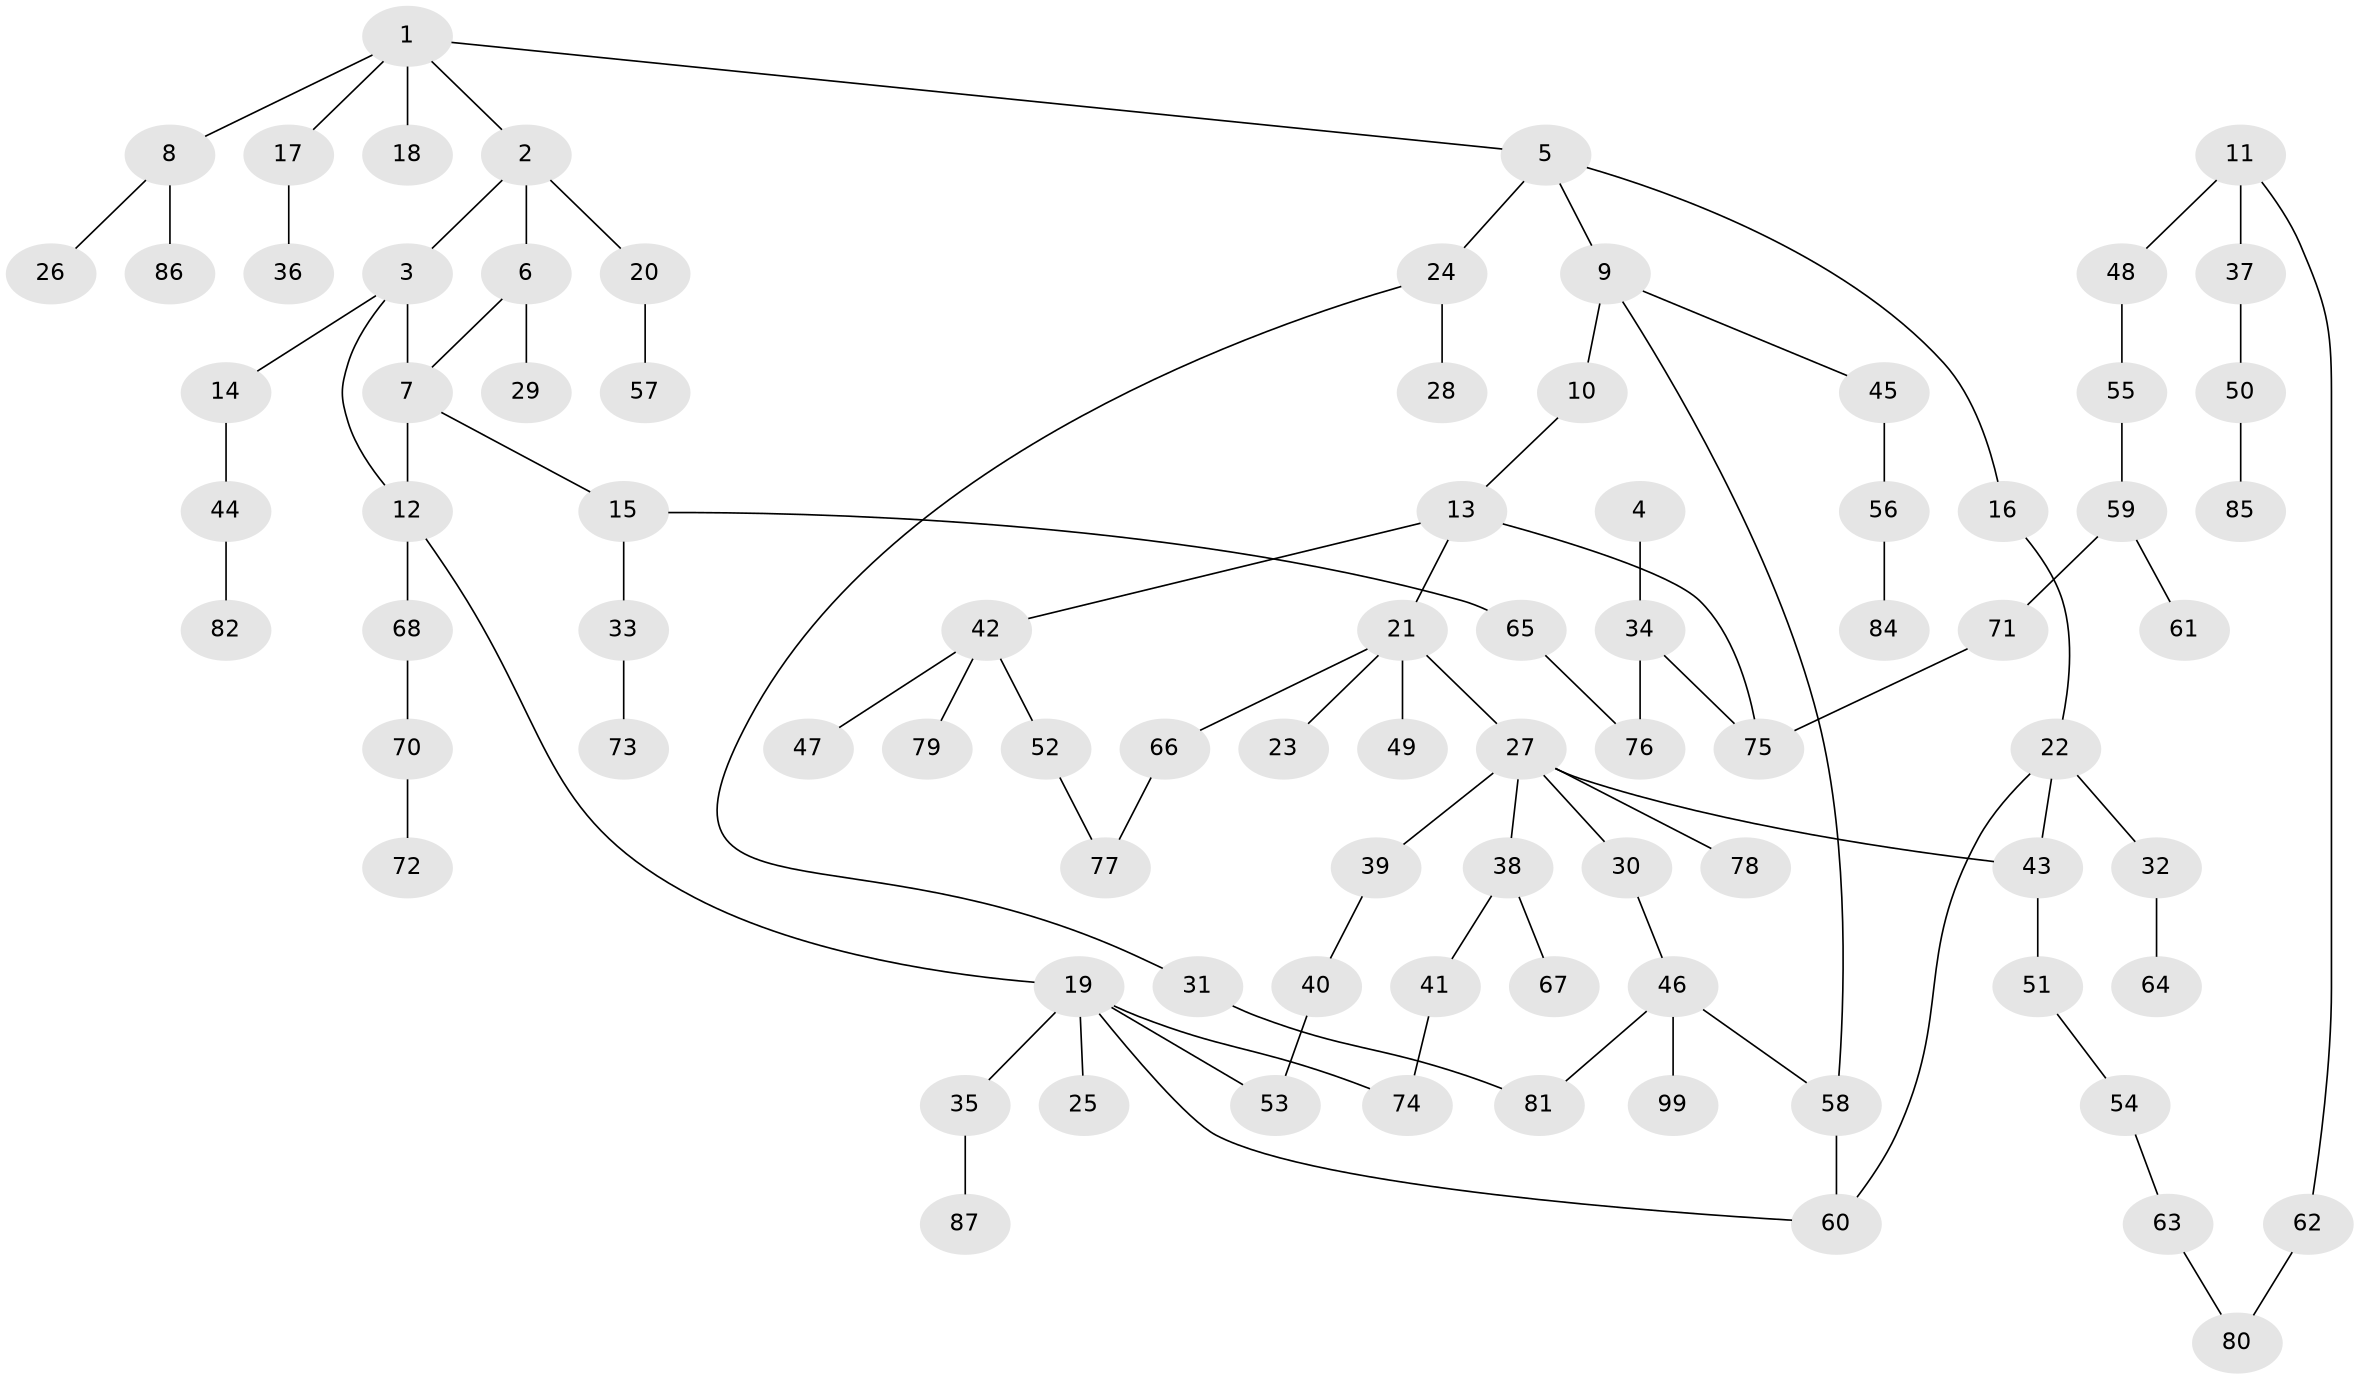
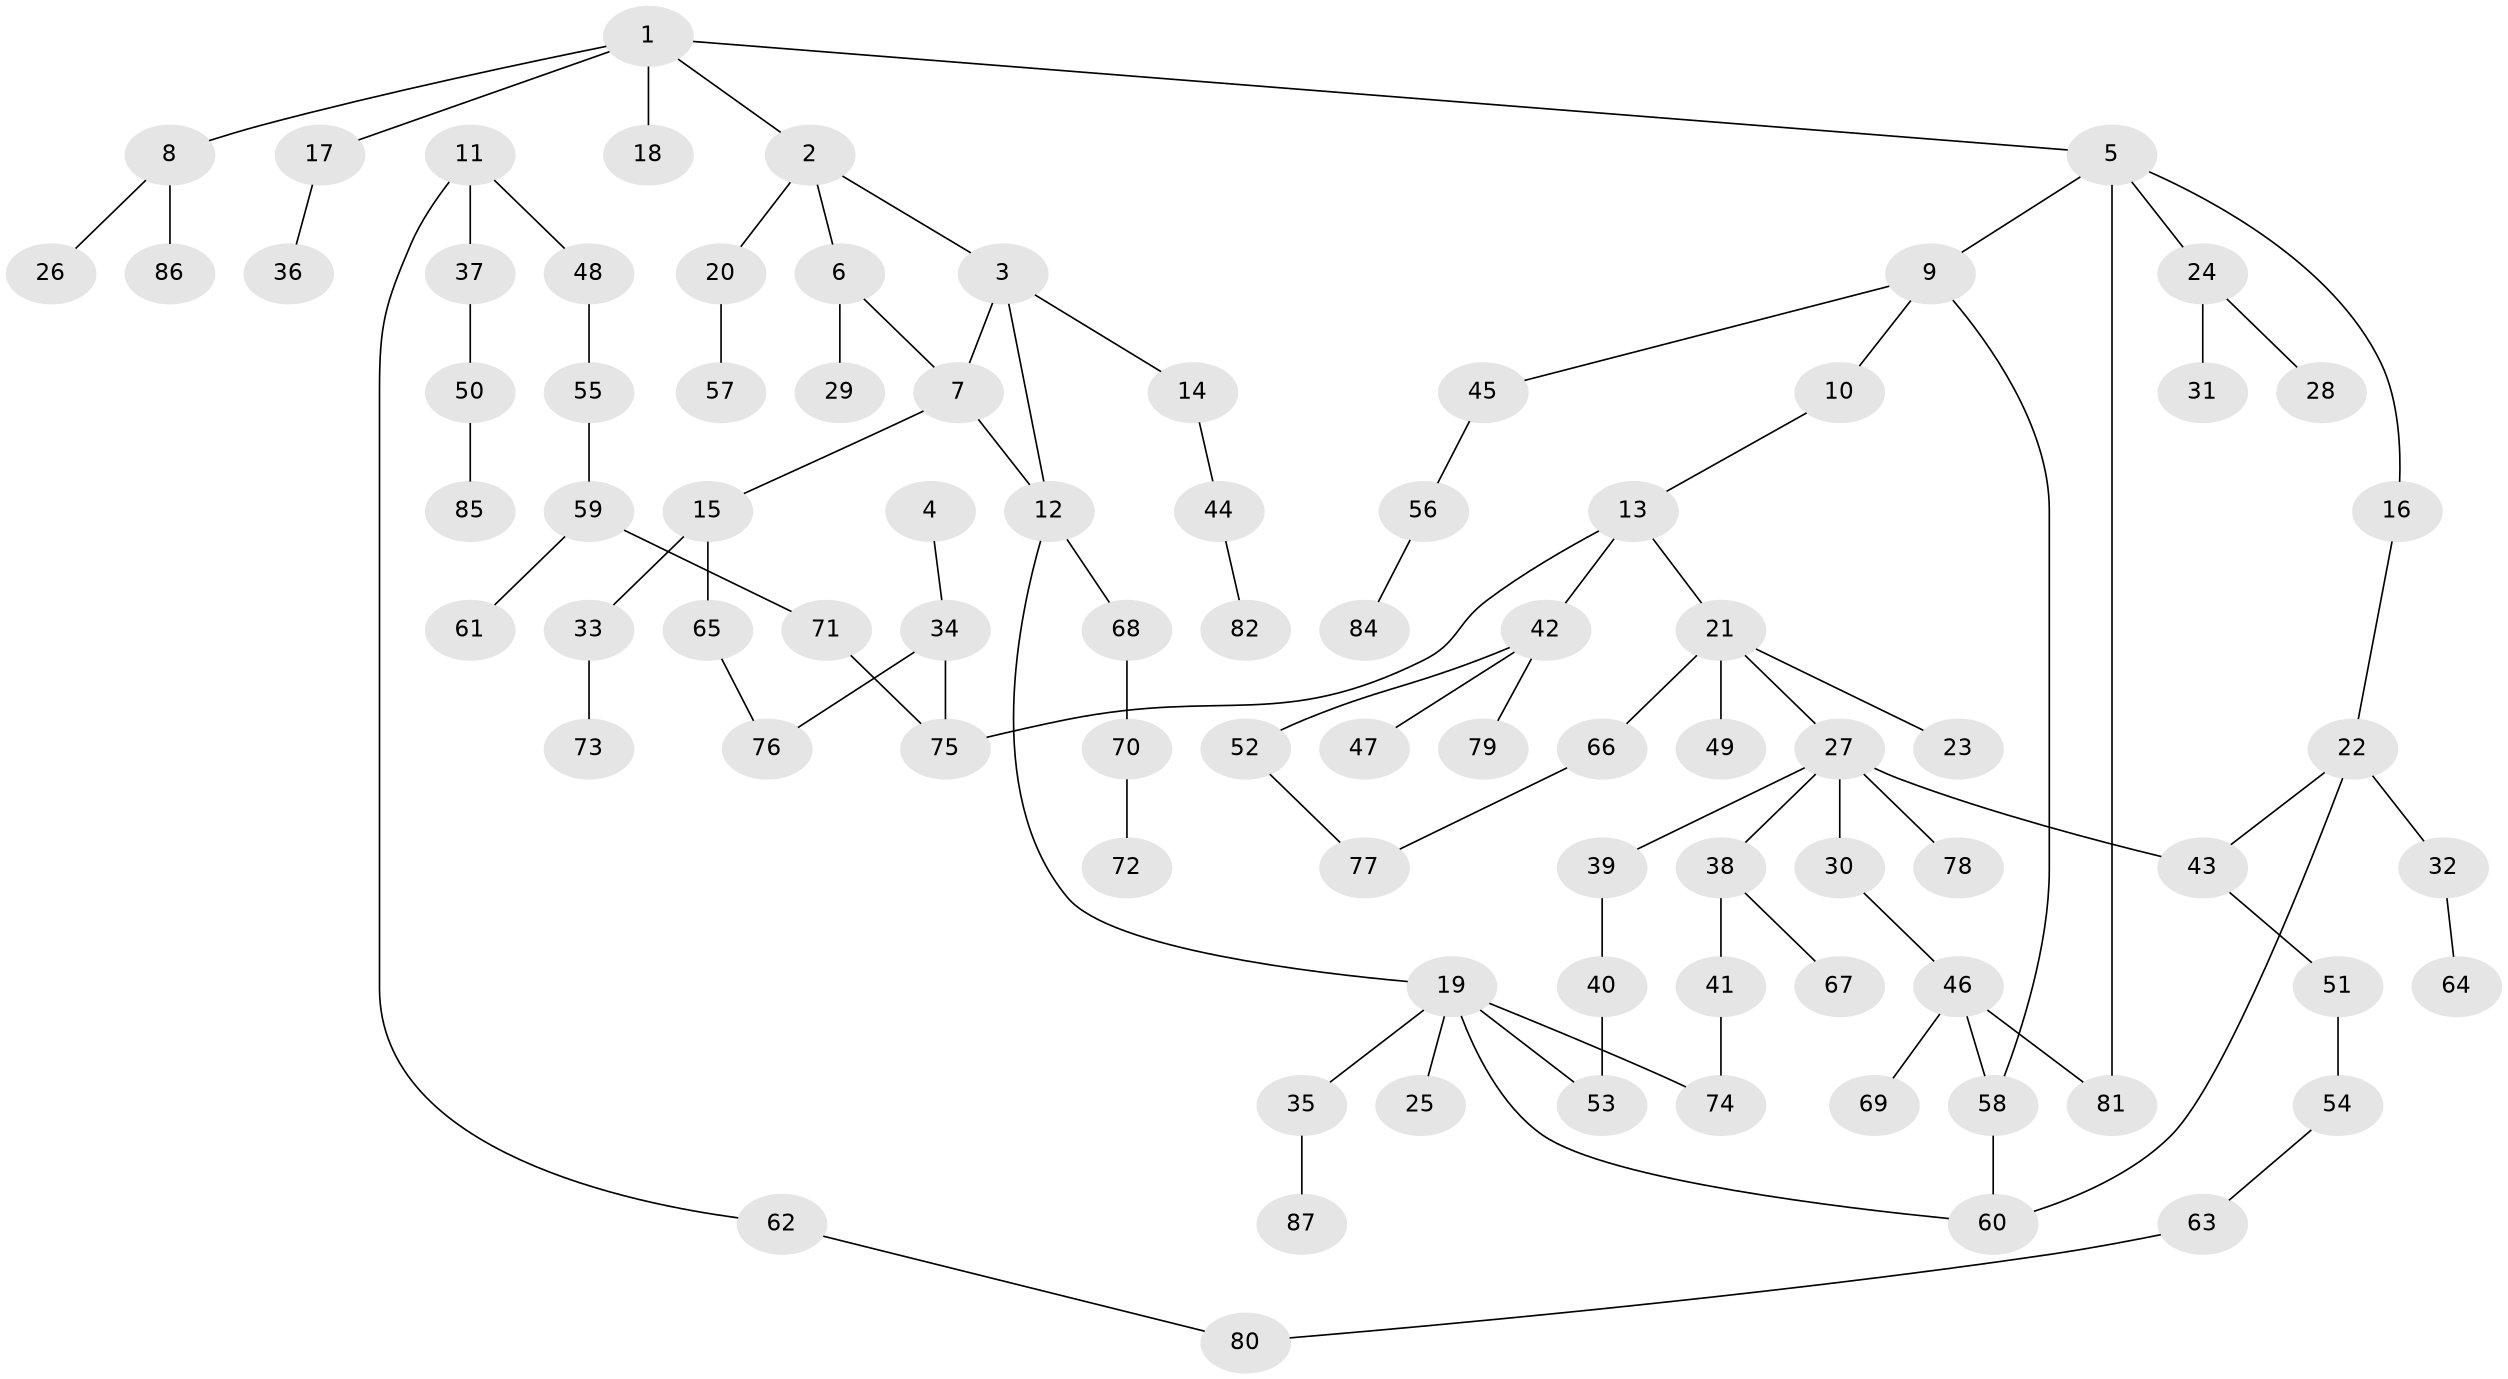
(1367, 1049) -> (2112, 630)
(1673, 1106) -> (1874, 1106)
